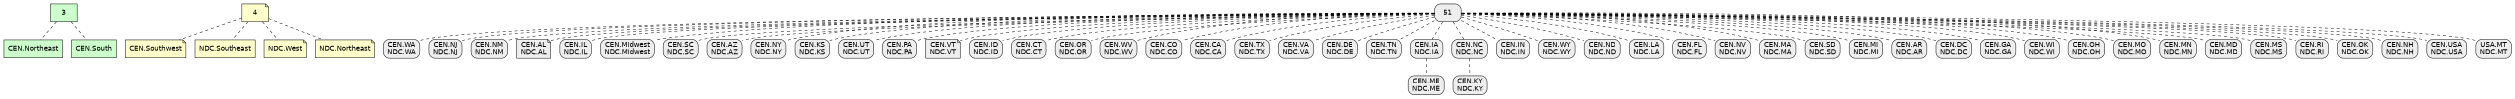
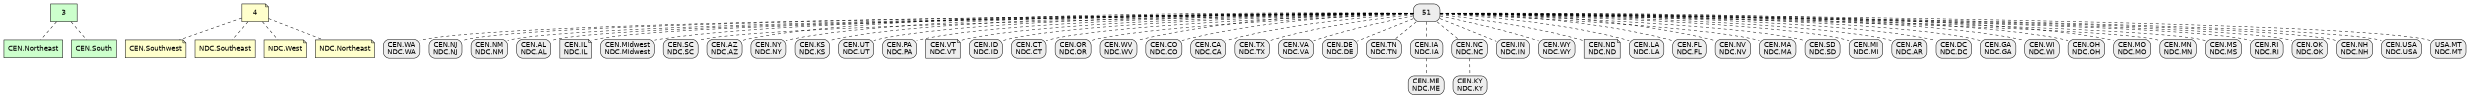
(534, 49) -> (534, 49)
(576, 49) -> (576, 49)
(1602, 49) -> (1602, 49)
(2223, 49) -> none
